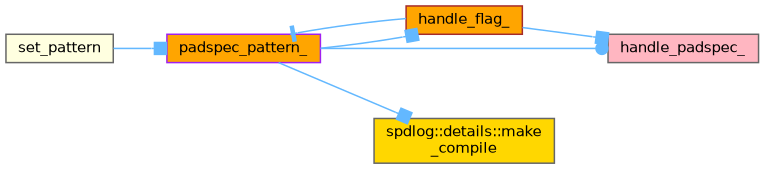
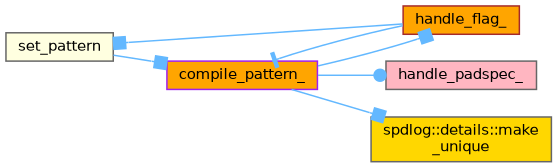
(558, 32) -> (266, 33)
(244, 48) -> (242, 75)
(464, 141) -> (461, 139)
